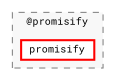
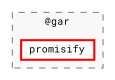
(58, 22) -> (58, 22)
